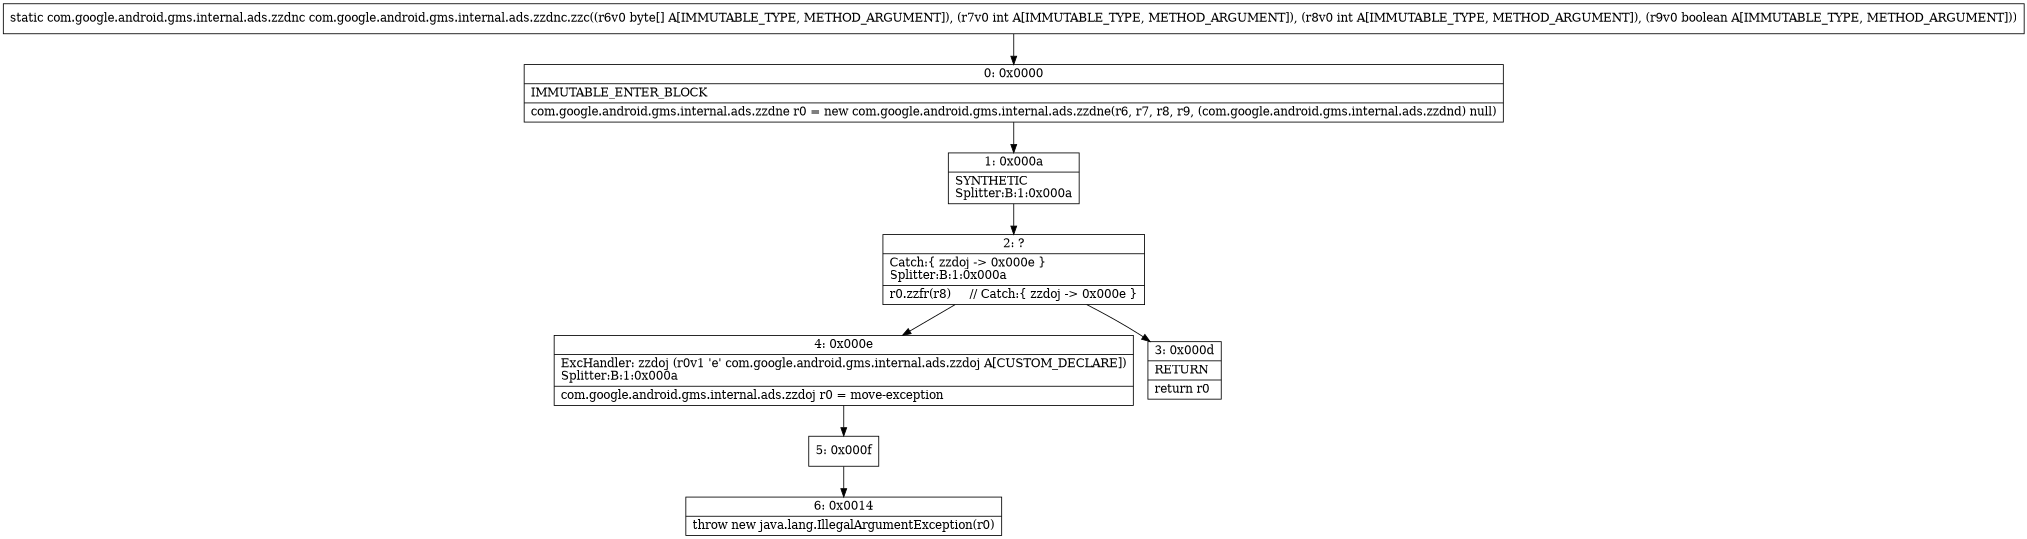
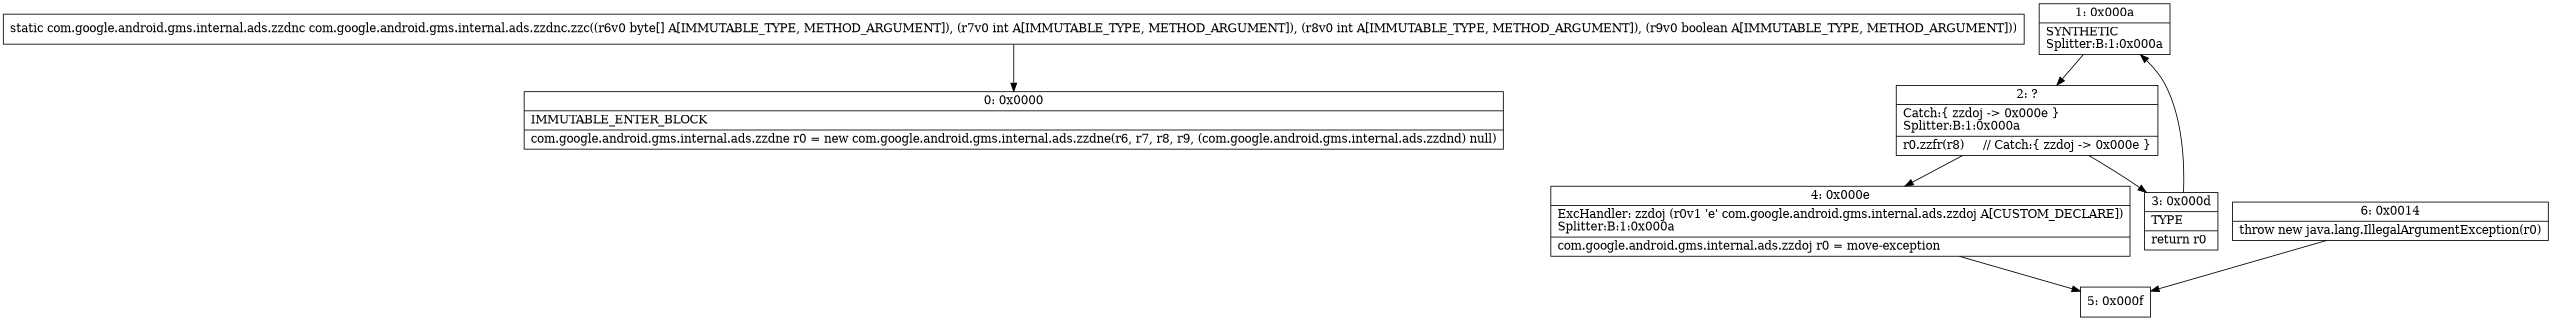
(1014, 133) -> (2178, 122)
(1182, 370) -> (2168, 221)
(844, 478) -> (2243, 265)
